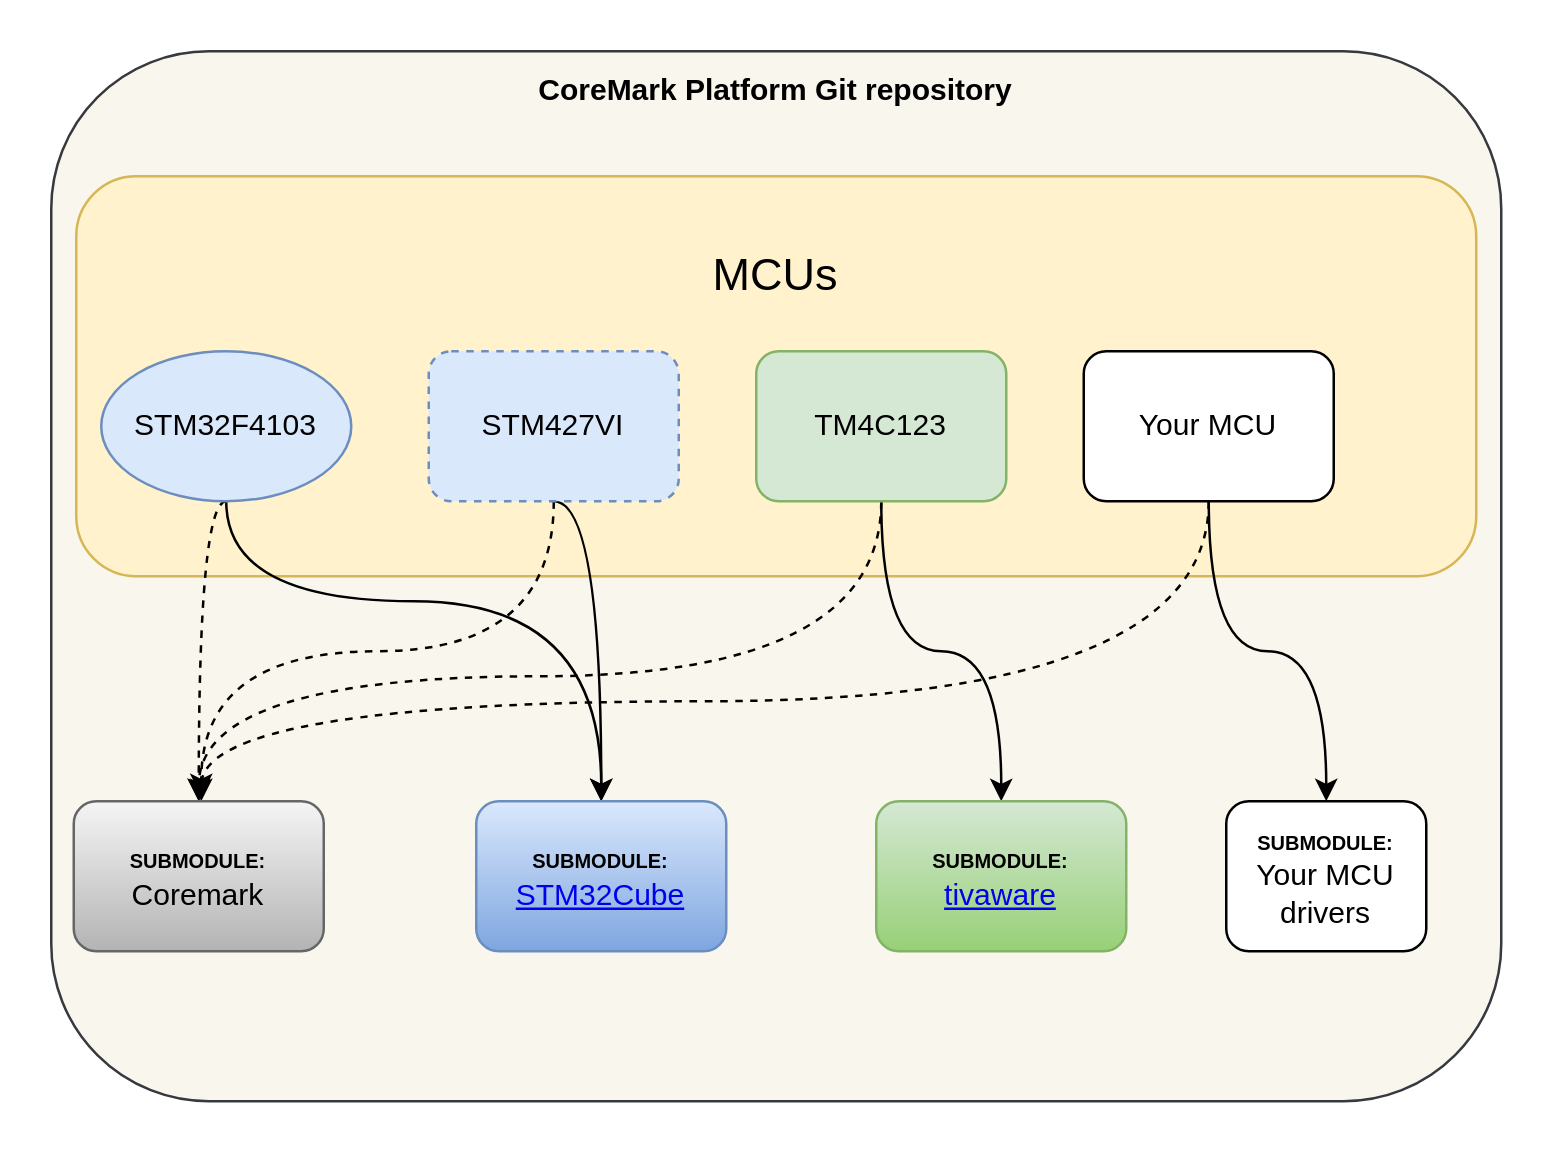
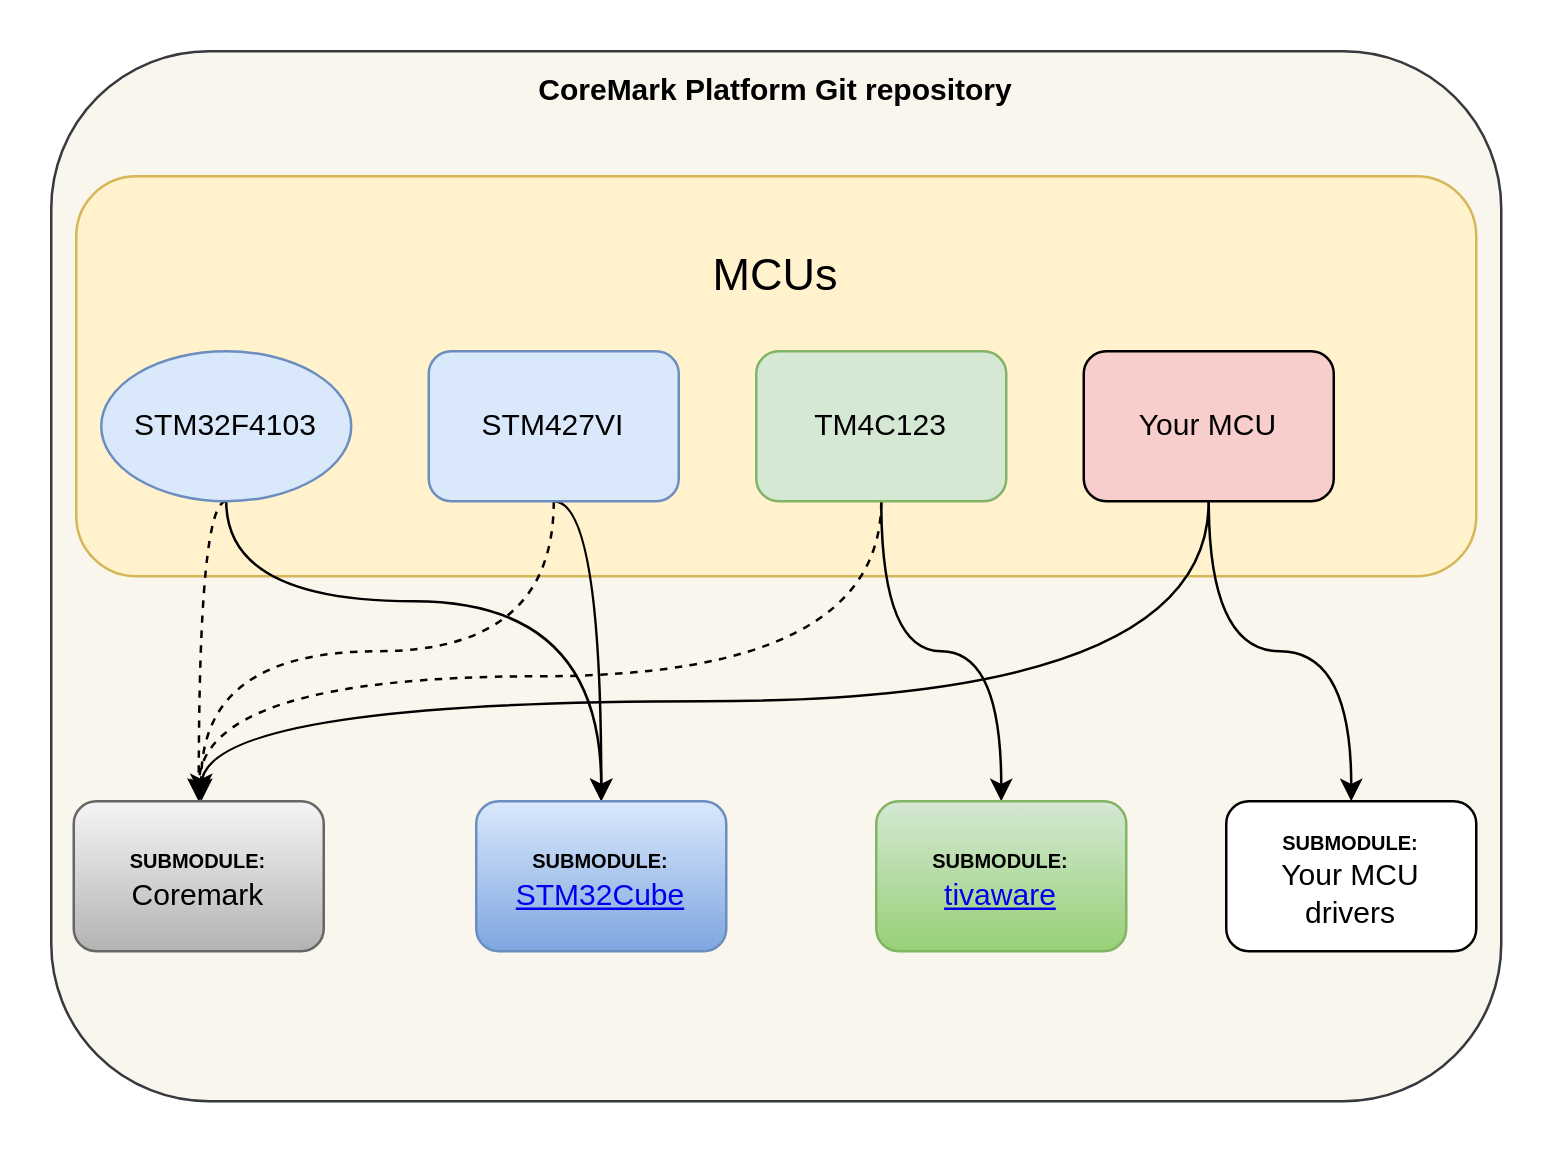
(554, 426) -> (554, 426)
(1209, 426) -> (1209, 426)
(391, 714) -> (391, 714)
(1326, 876) -> (1351, 876)
